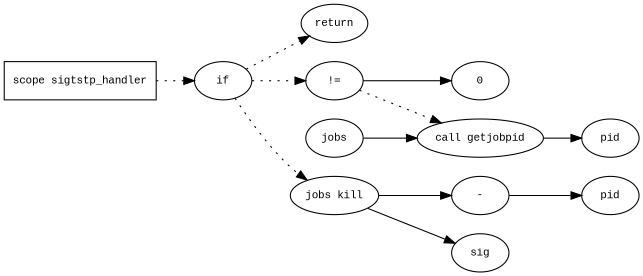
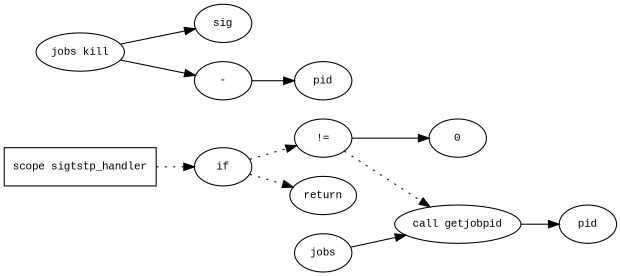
(264, 138) -> none
